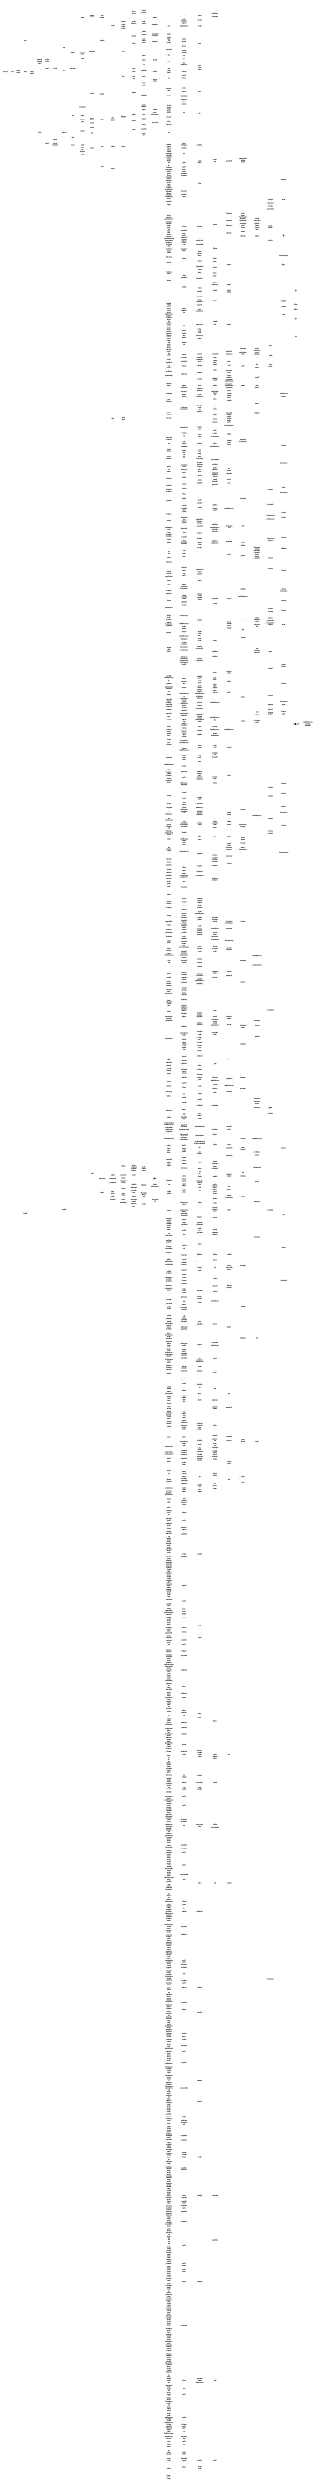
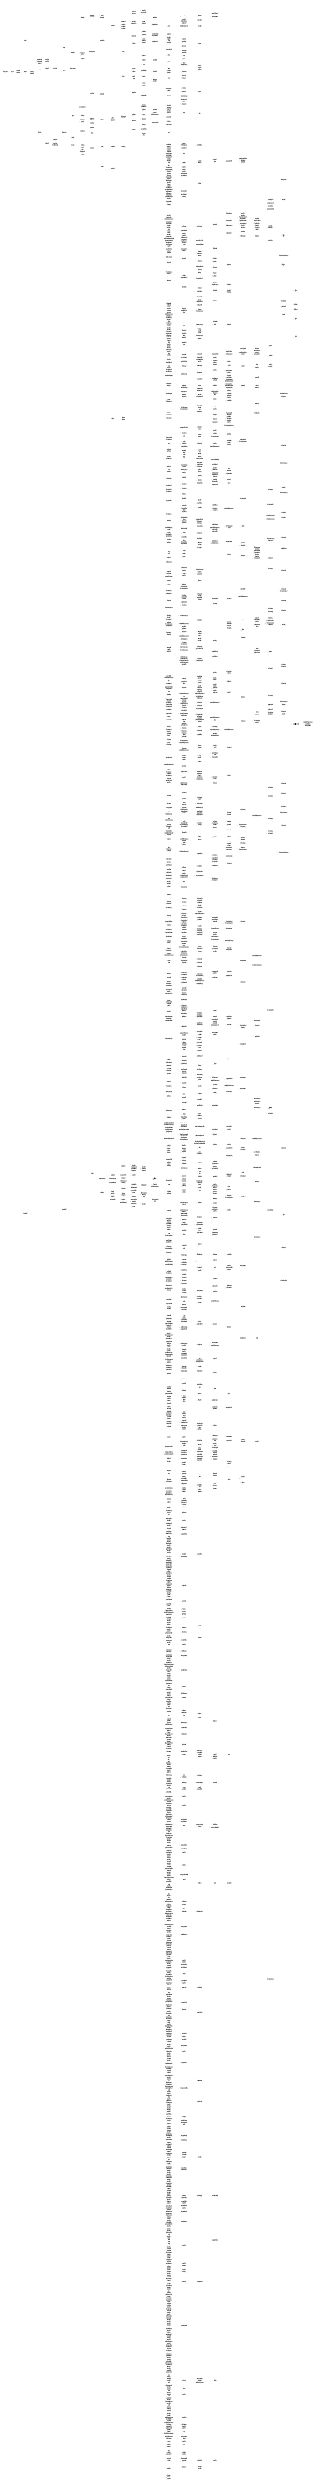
none -> (169, 370)
none -> (169, 635)
